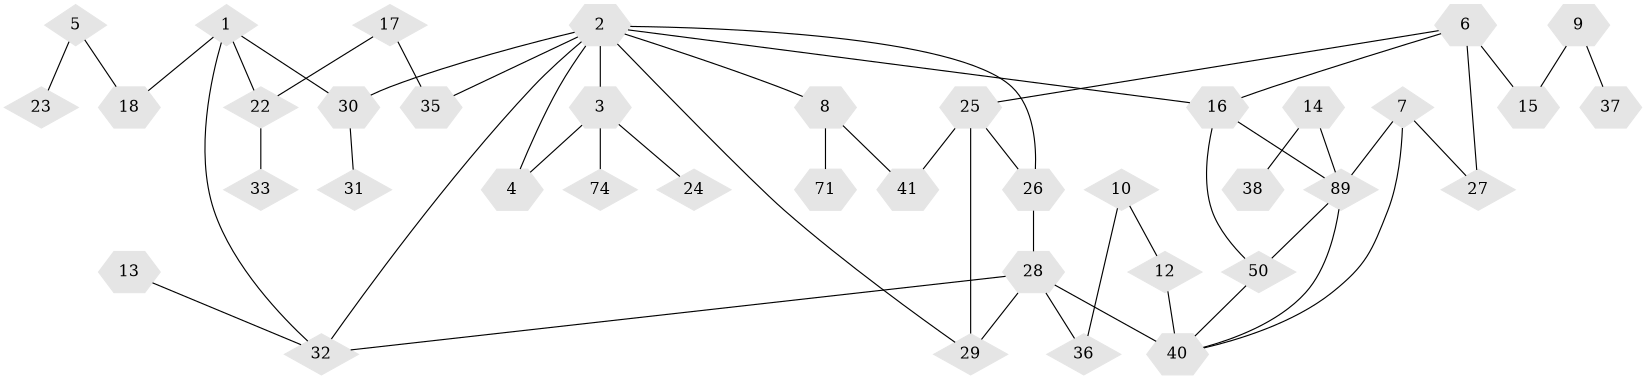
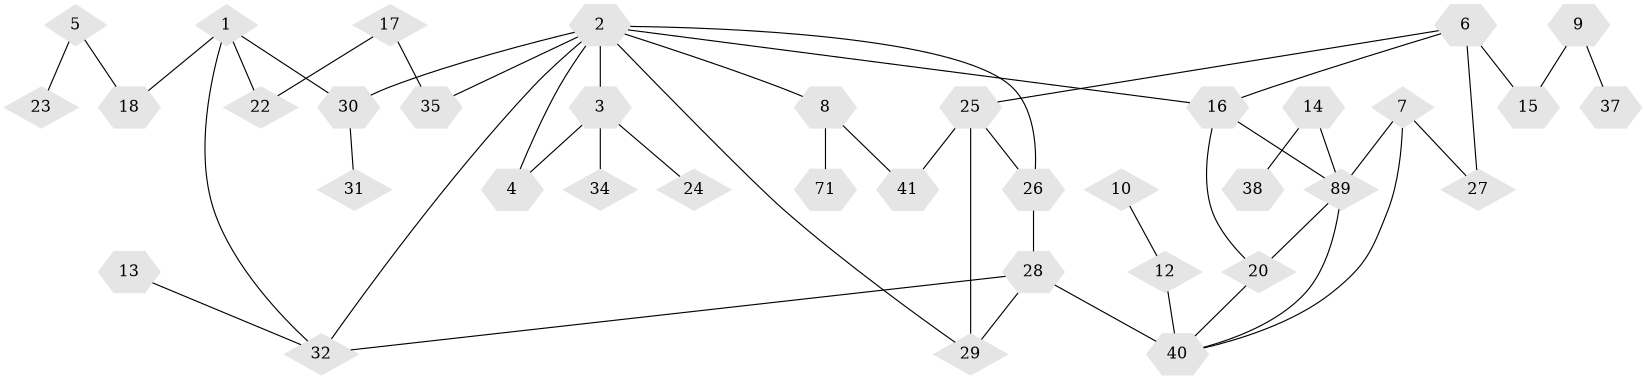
(261, 190) -> none
(600, 190) -> (600, 190)
(1259, 272) -> (1259, 272)
(1084, 354) -> none
